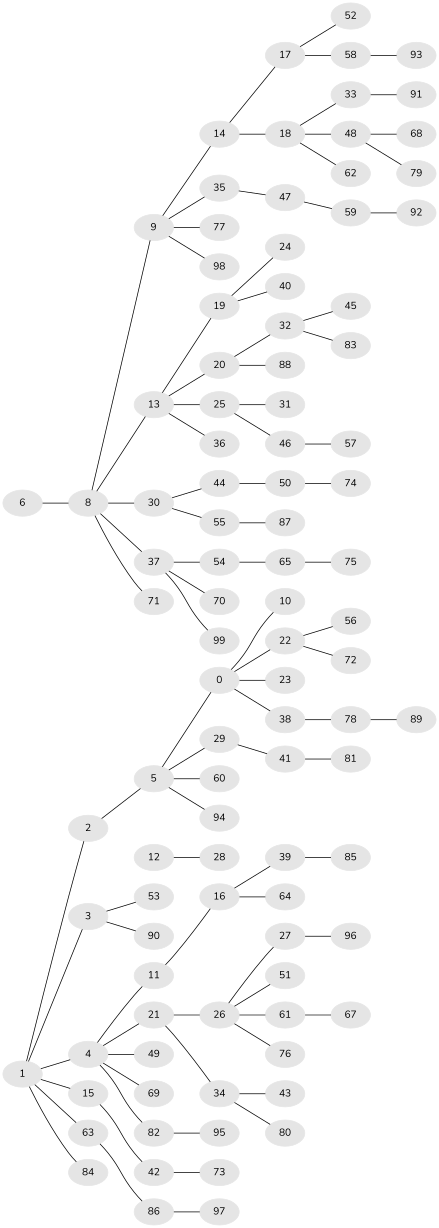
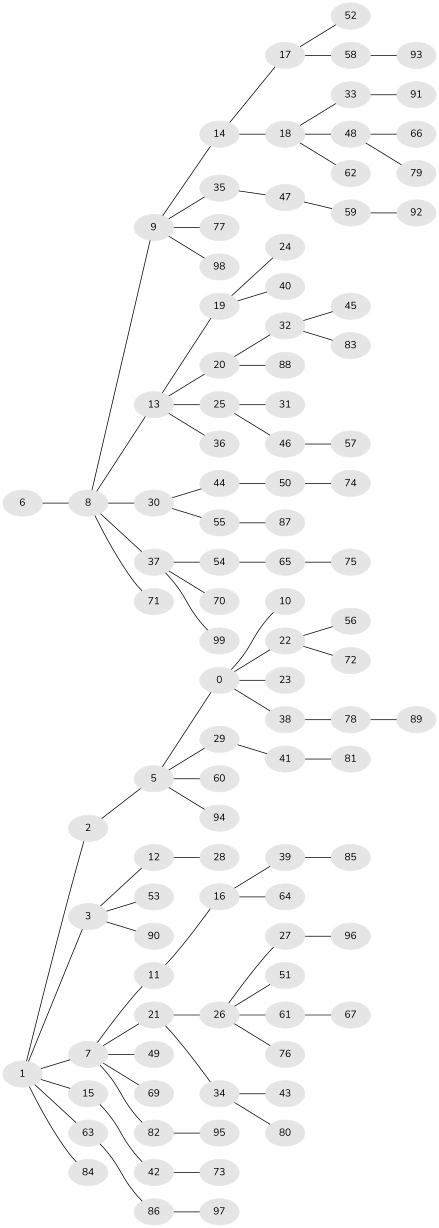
(416, 134) -> (416, 134)
none -> (121, 887)
(88, 1054) -> (88, 1054)
